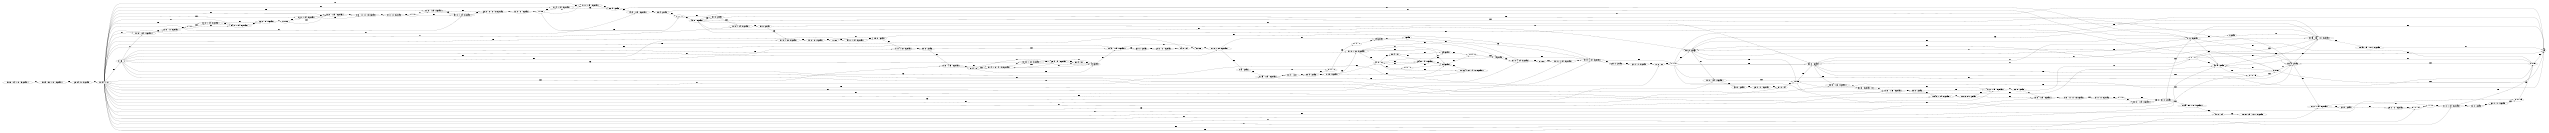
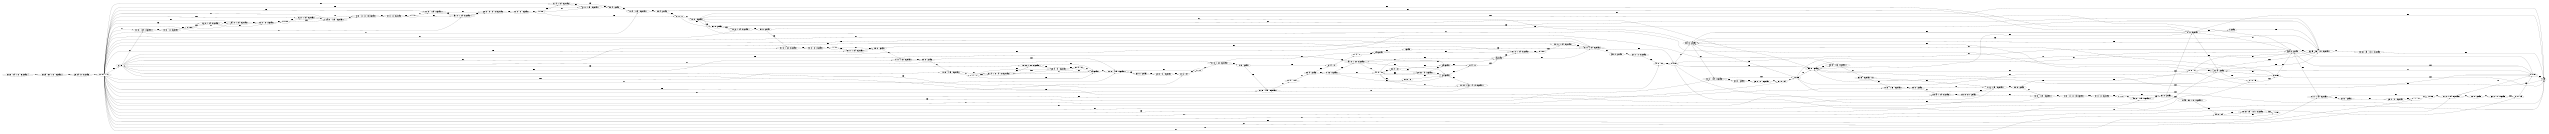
none -> (2276, 113)
